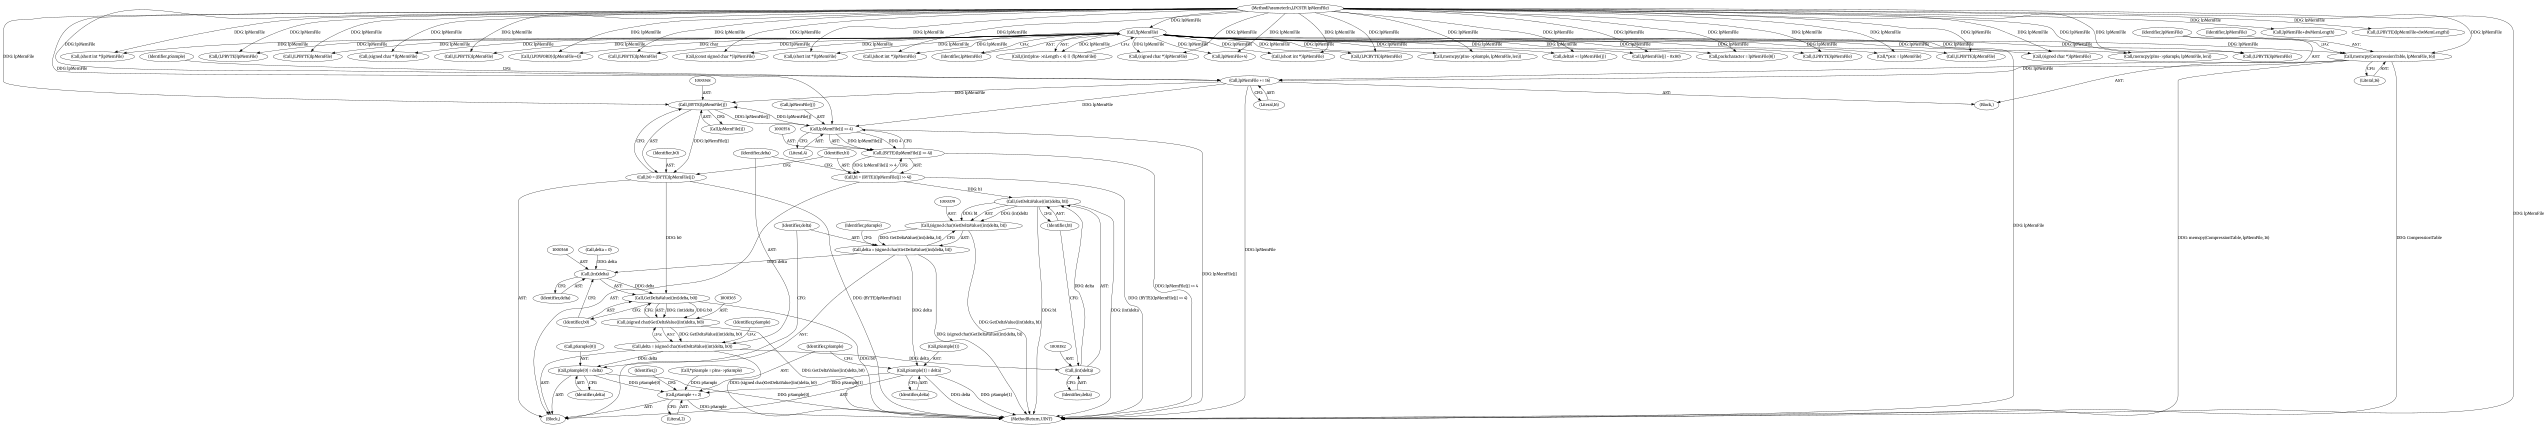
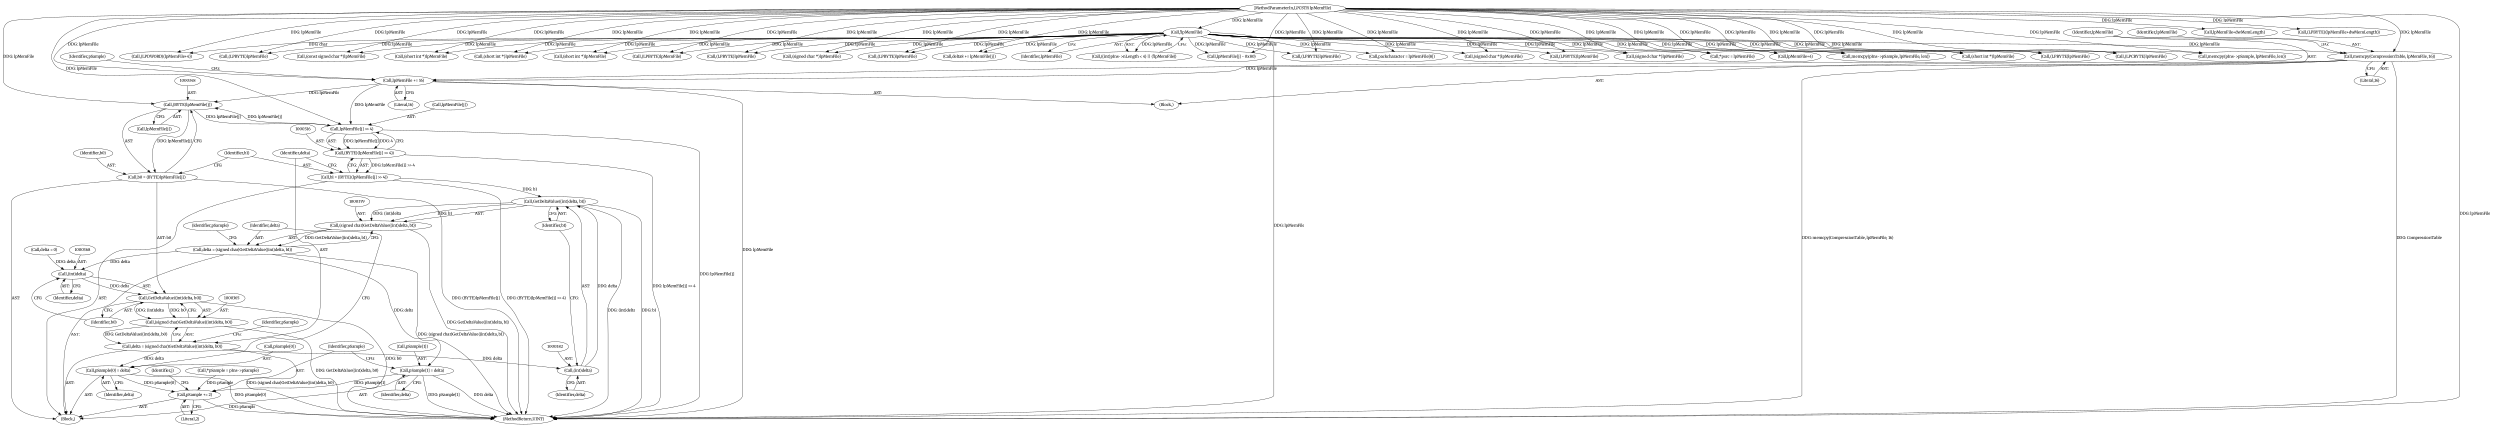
(782, 129) -> (303, 129)
(798, 153) -> none
(674, 238) -> (164, 238)
